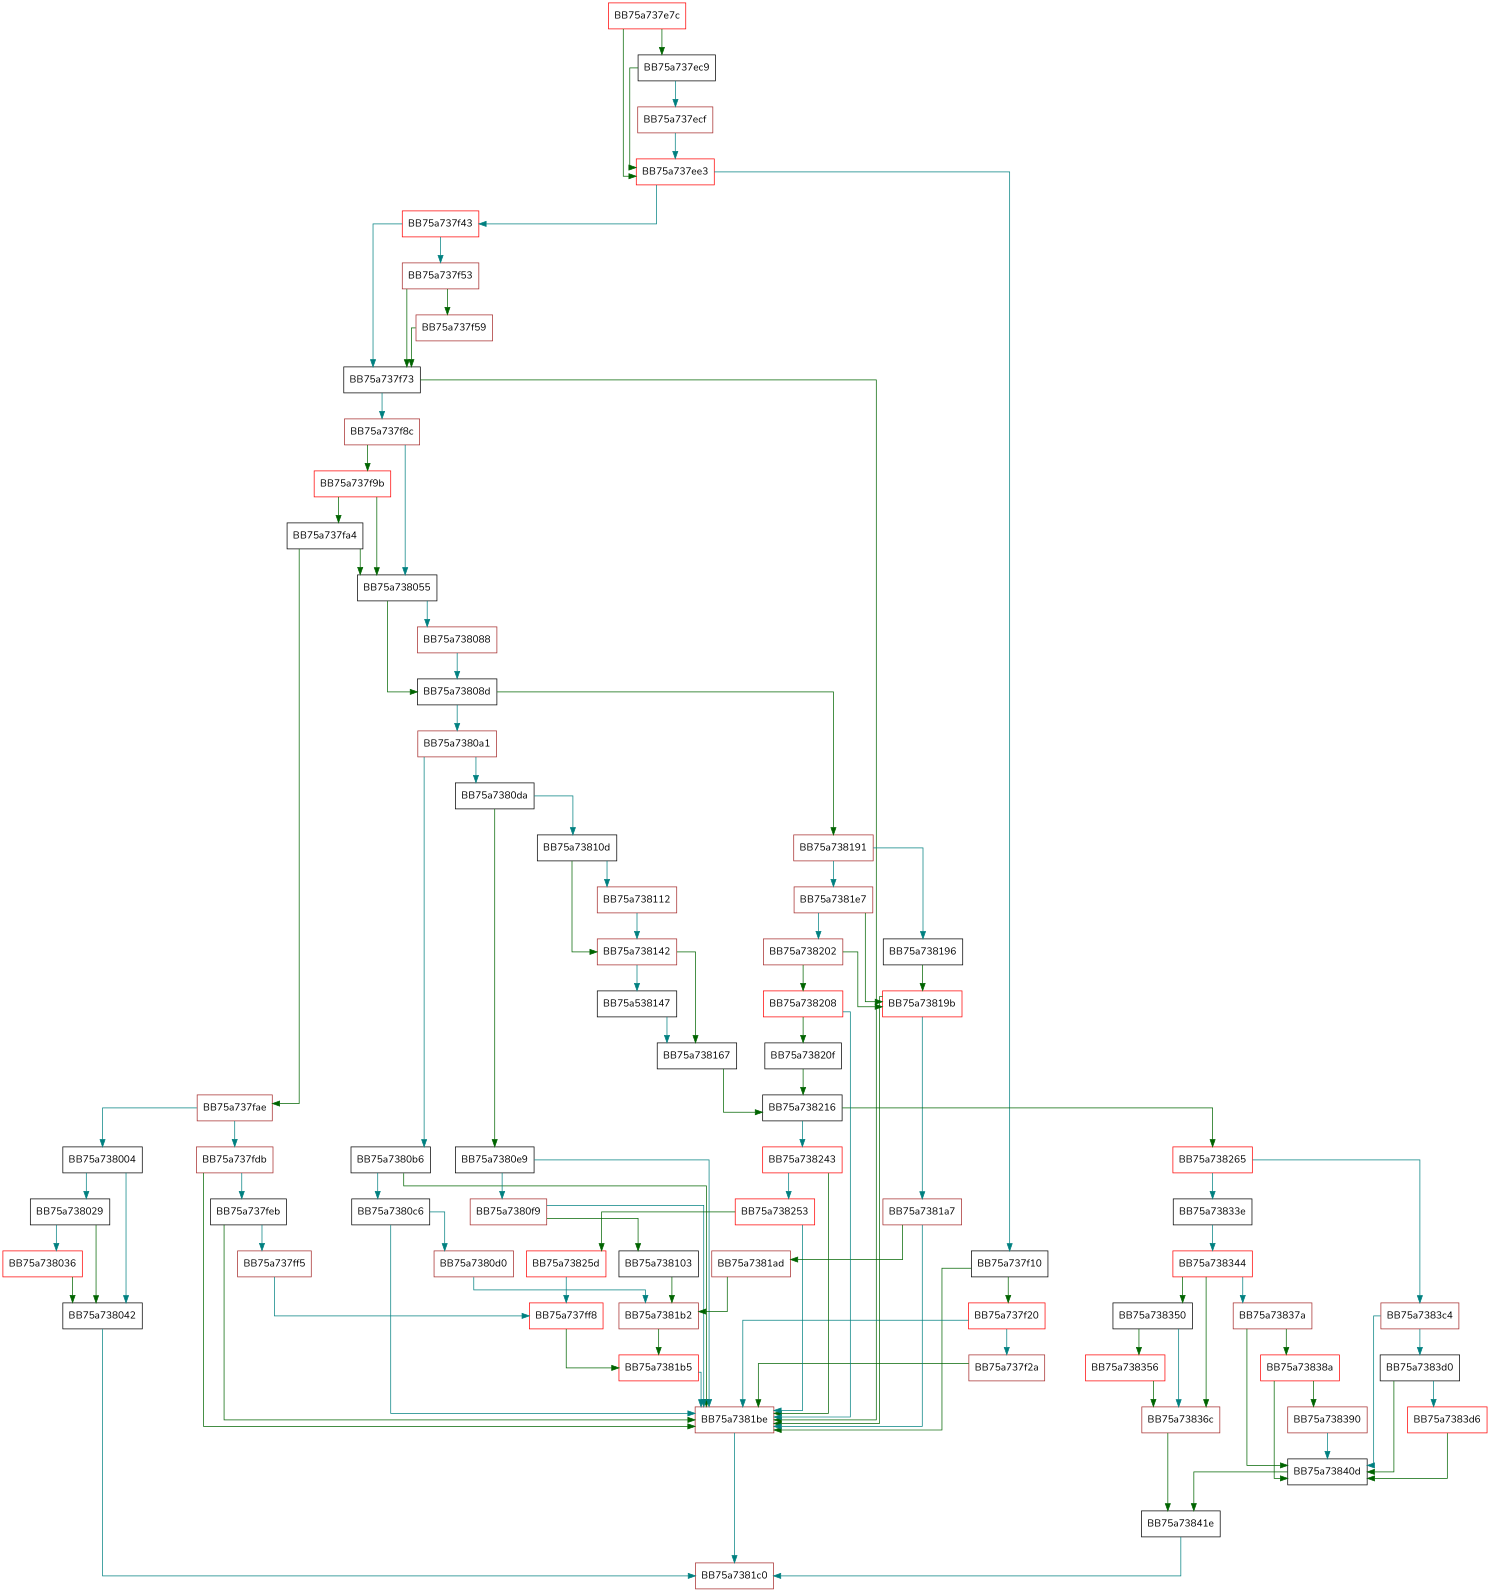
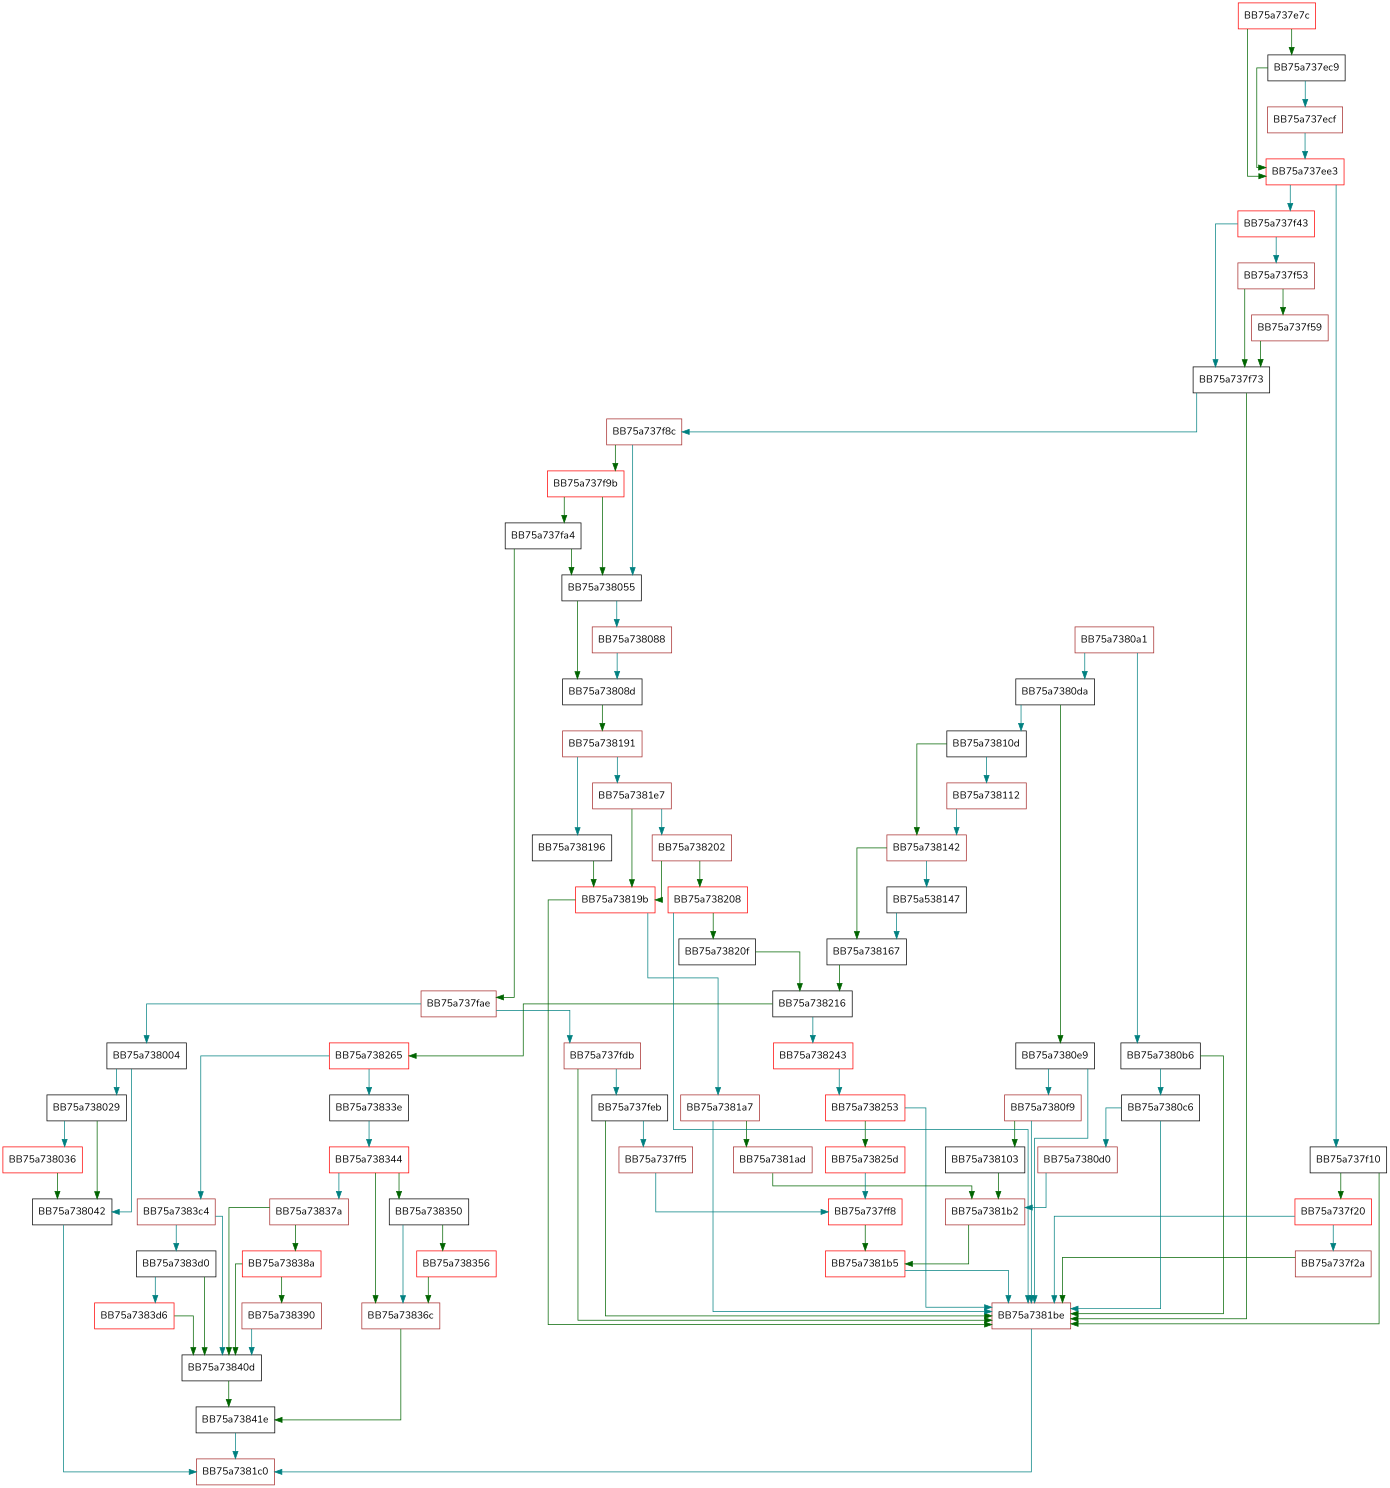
(457, 714) -> none
(828, 1310) -> none
